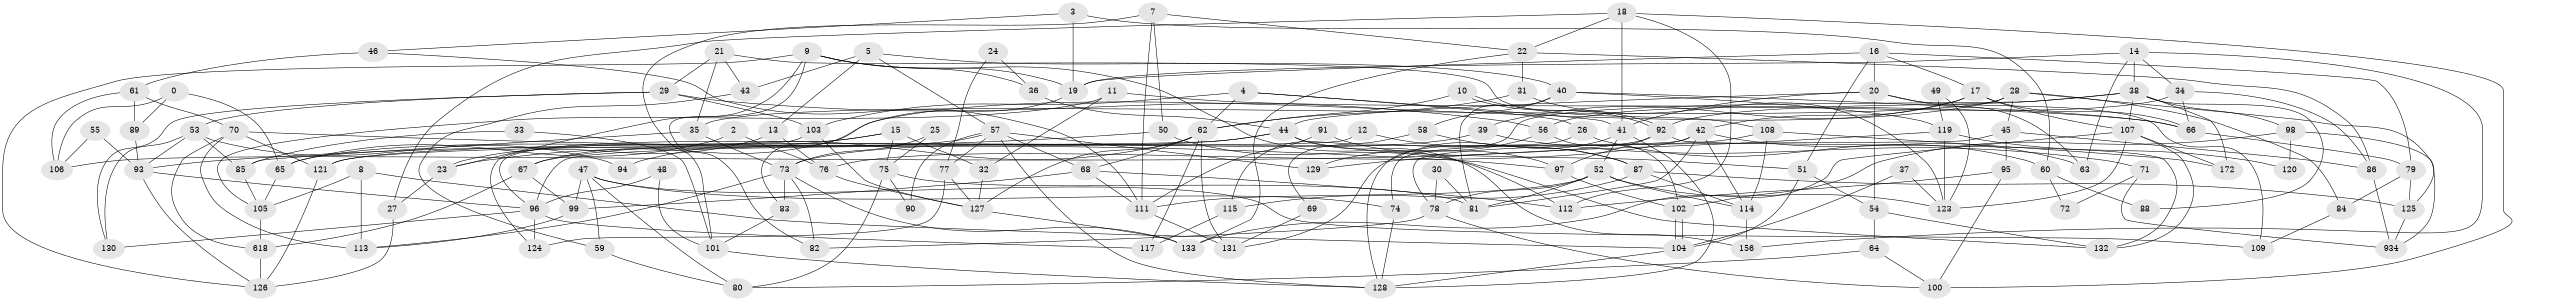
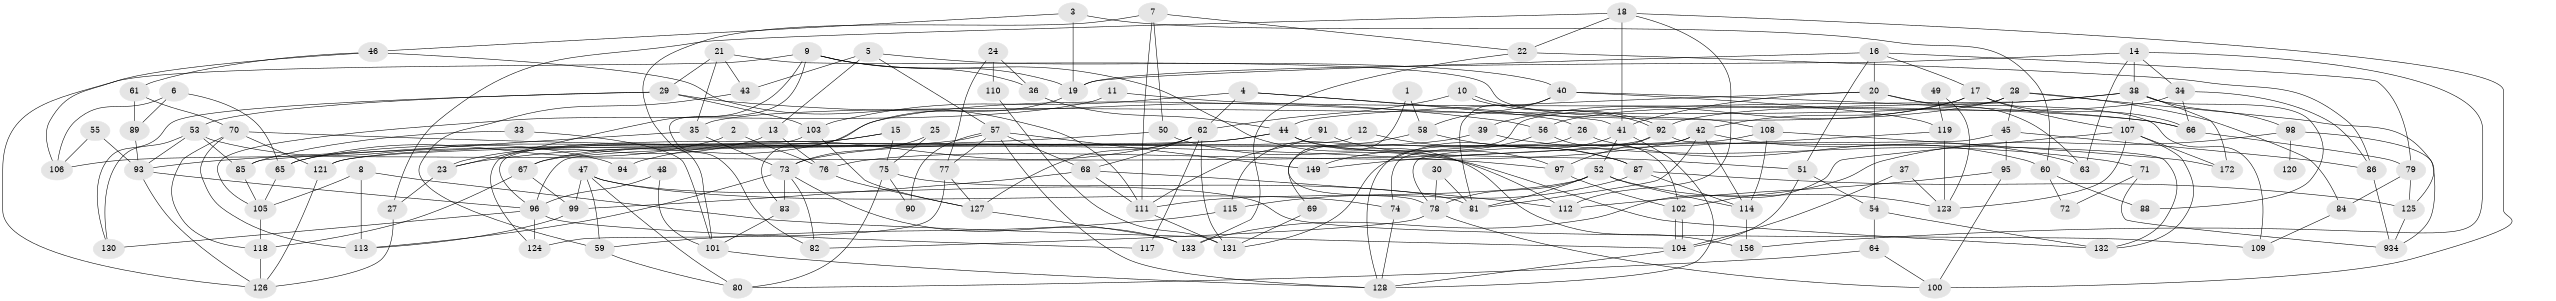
(174, 91) -> (174, 91)
none -> (993, 91)
none -> (1407, 91)
(1522, 91) -> none
(68, 110) -> (177, 70)
(2141, 151) -> none
(984, 170) -> none
(1313, 170) -> (1313, 170)
(1193, 227) -> (915, 231)
(260, 249) -> (260, 249)
